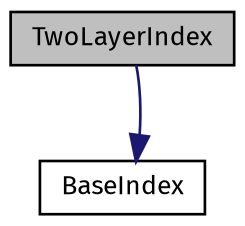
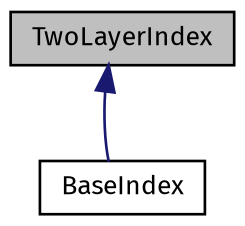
(140, 100) -> (105, 127)
